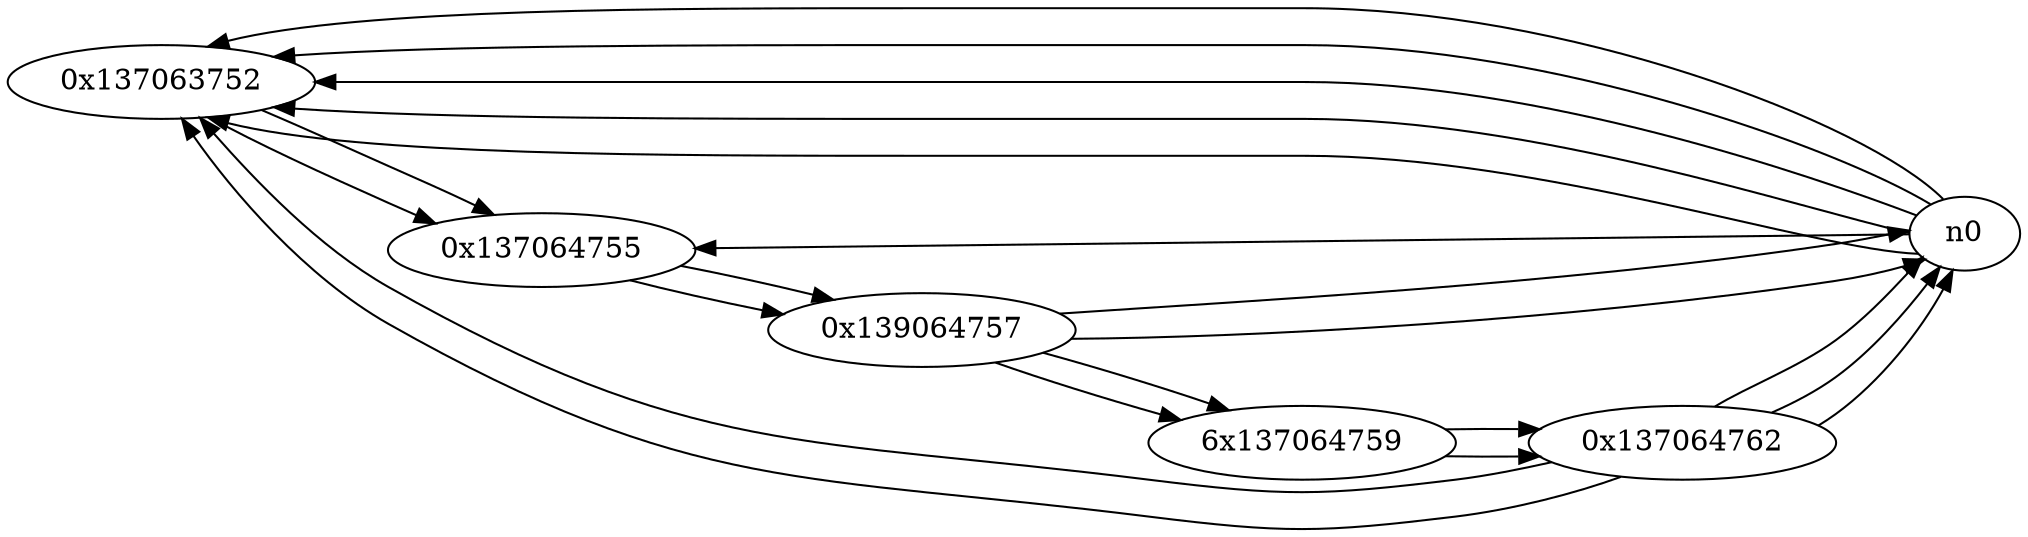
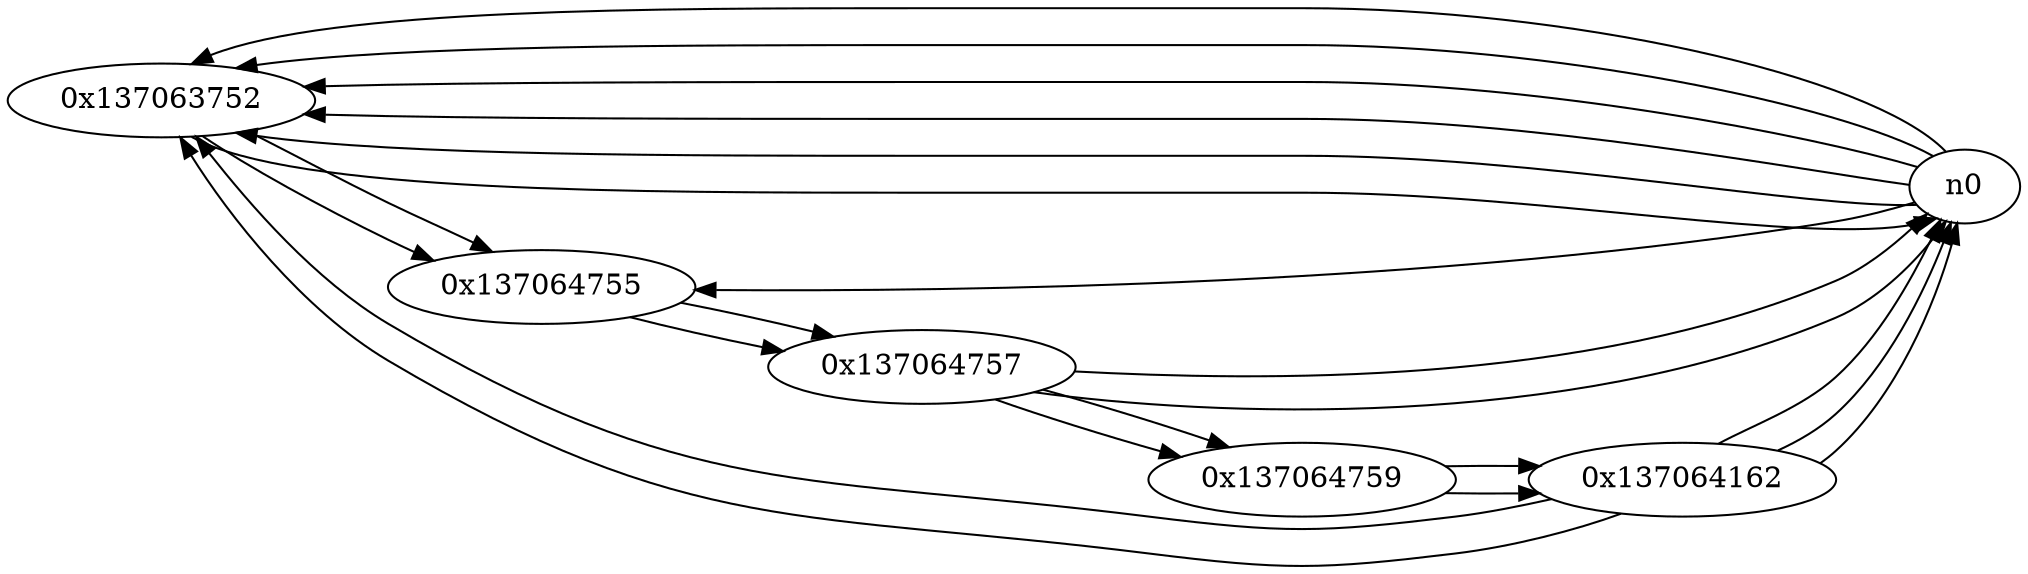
none -> (1052, 193)
(922, 330) -> (922, 367)
(1302, 443) -> (1302, 480)
(1682, 443) -> (1682, 480)
